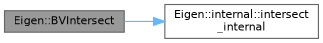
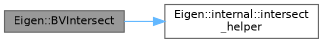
(242, 21) -> (242, 21)
